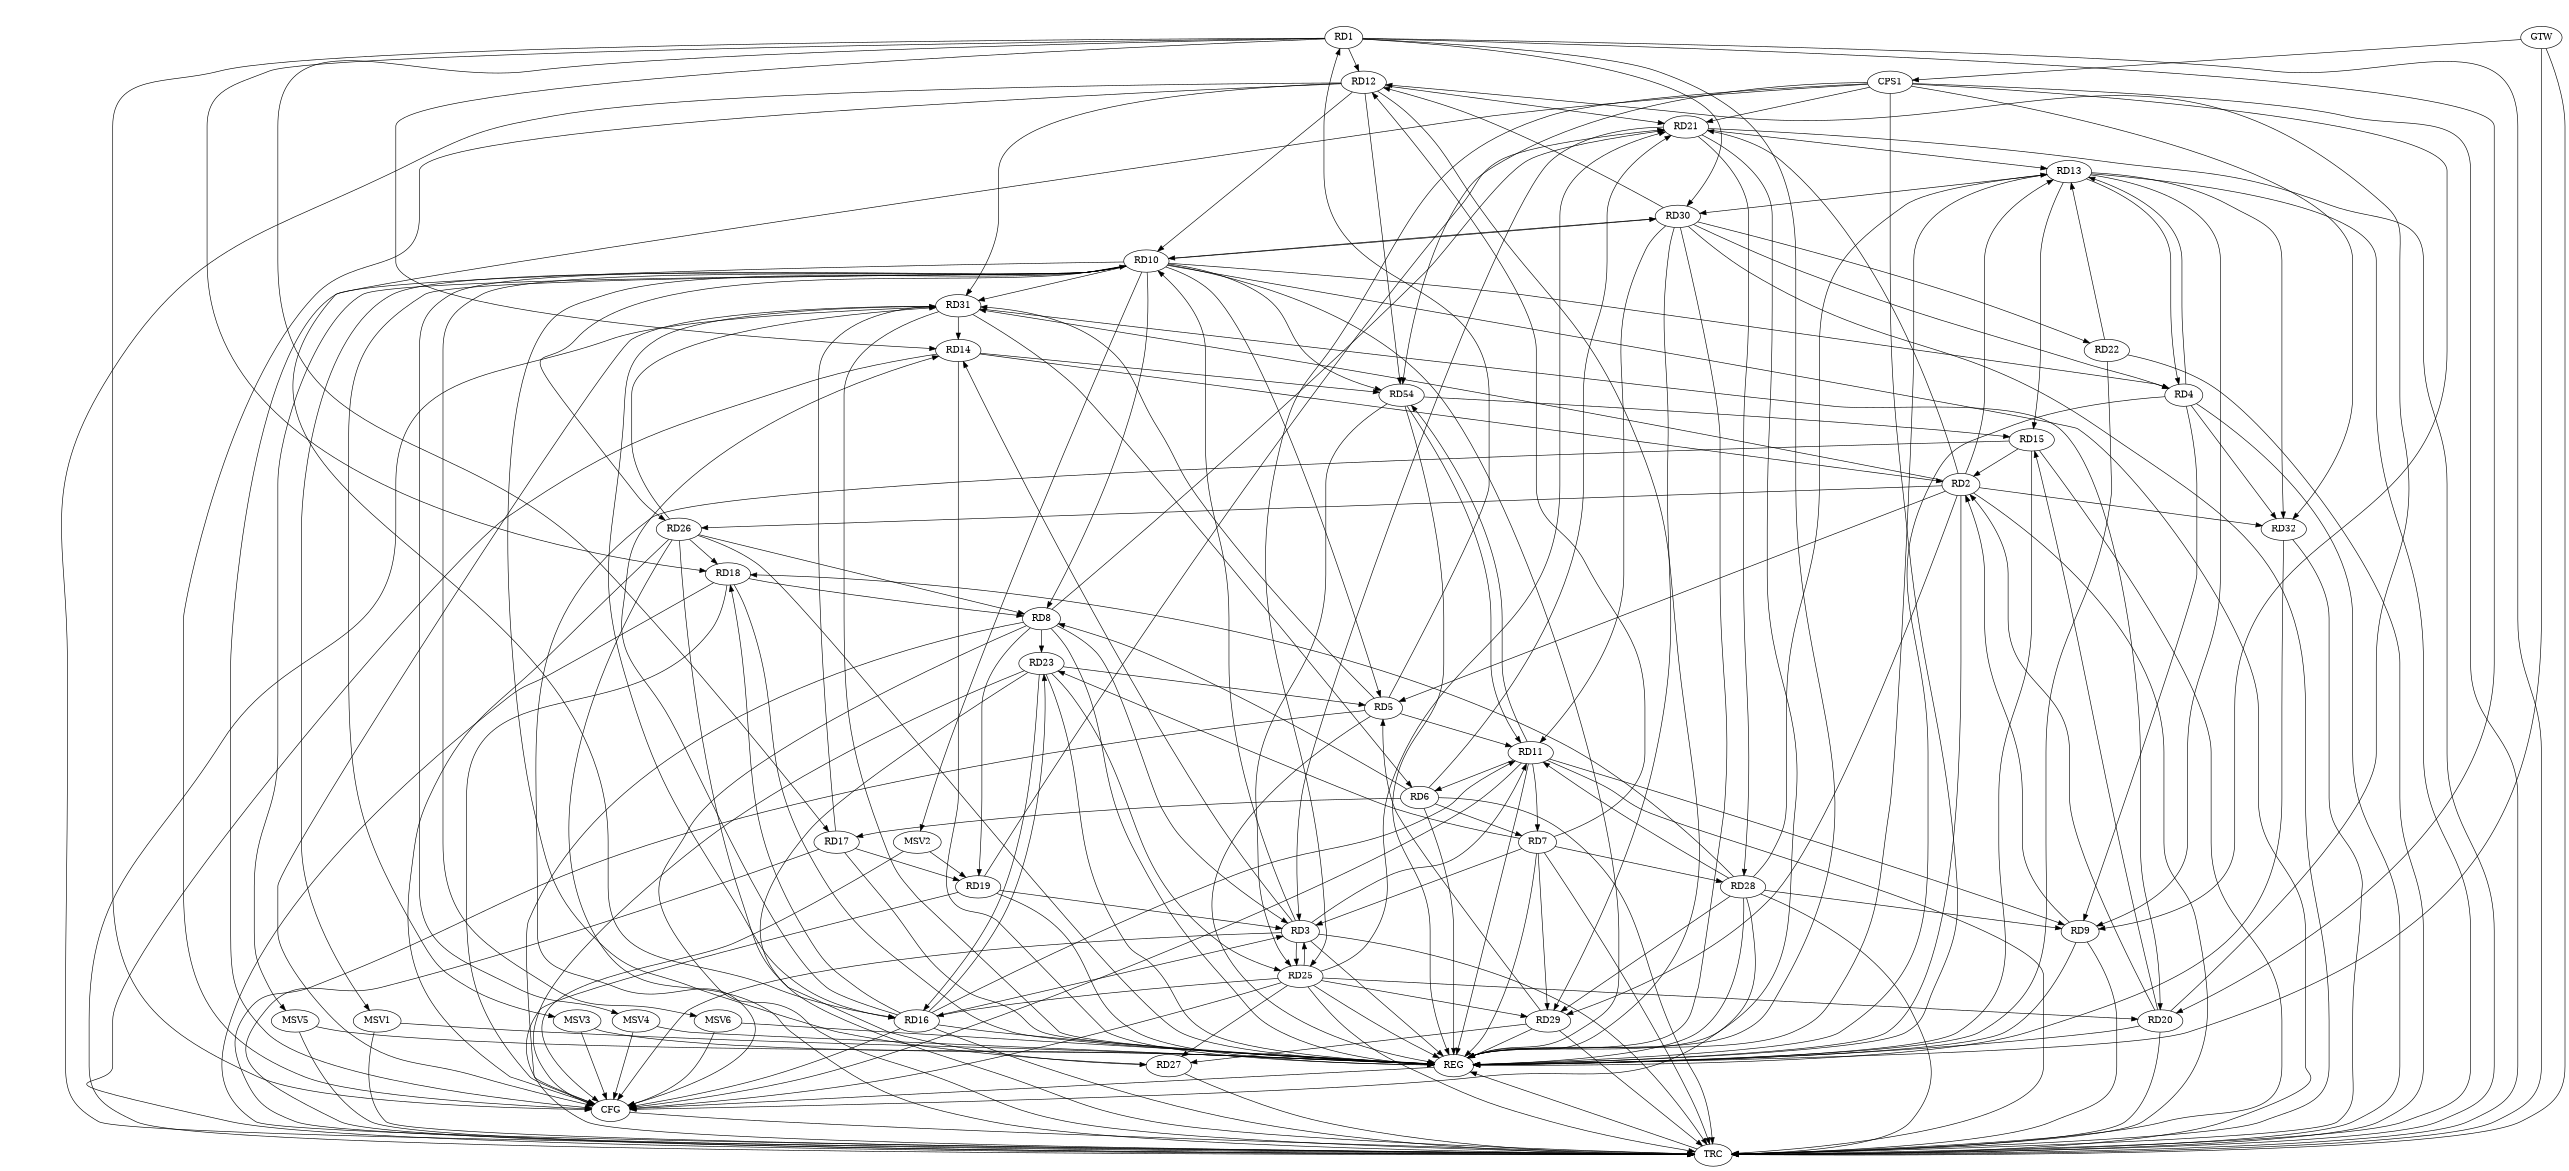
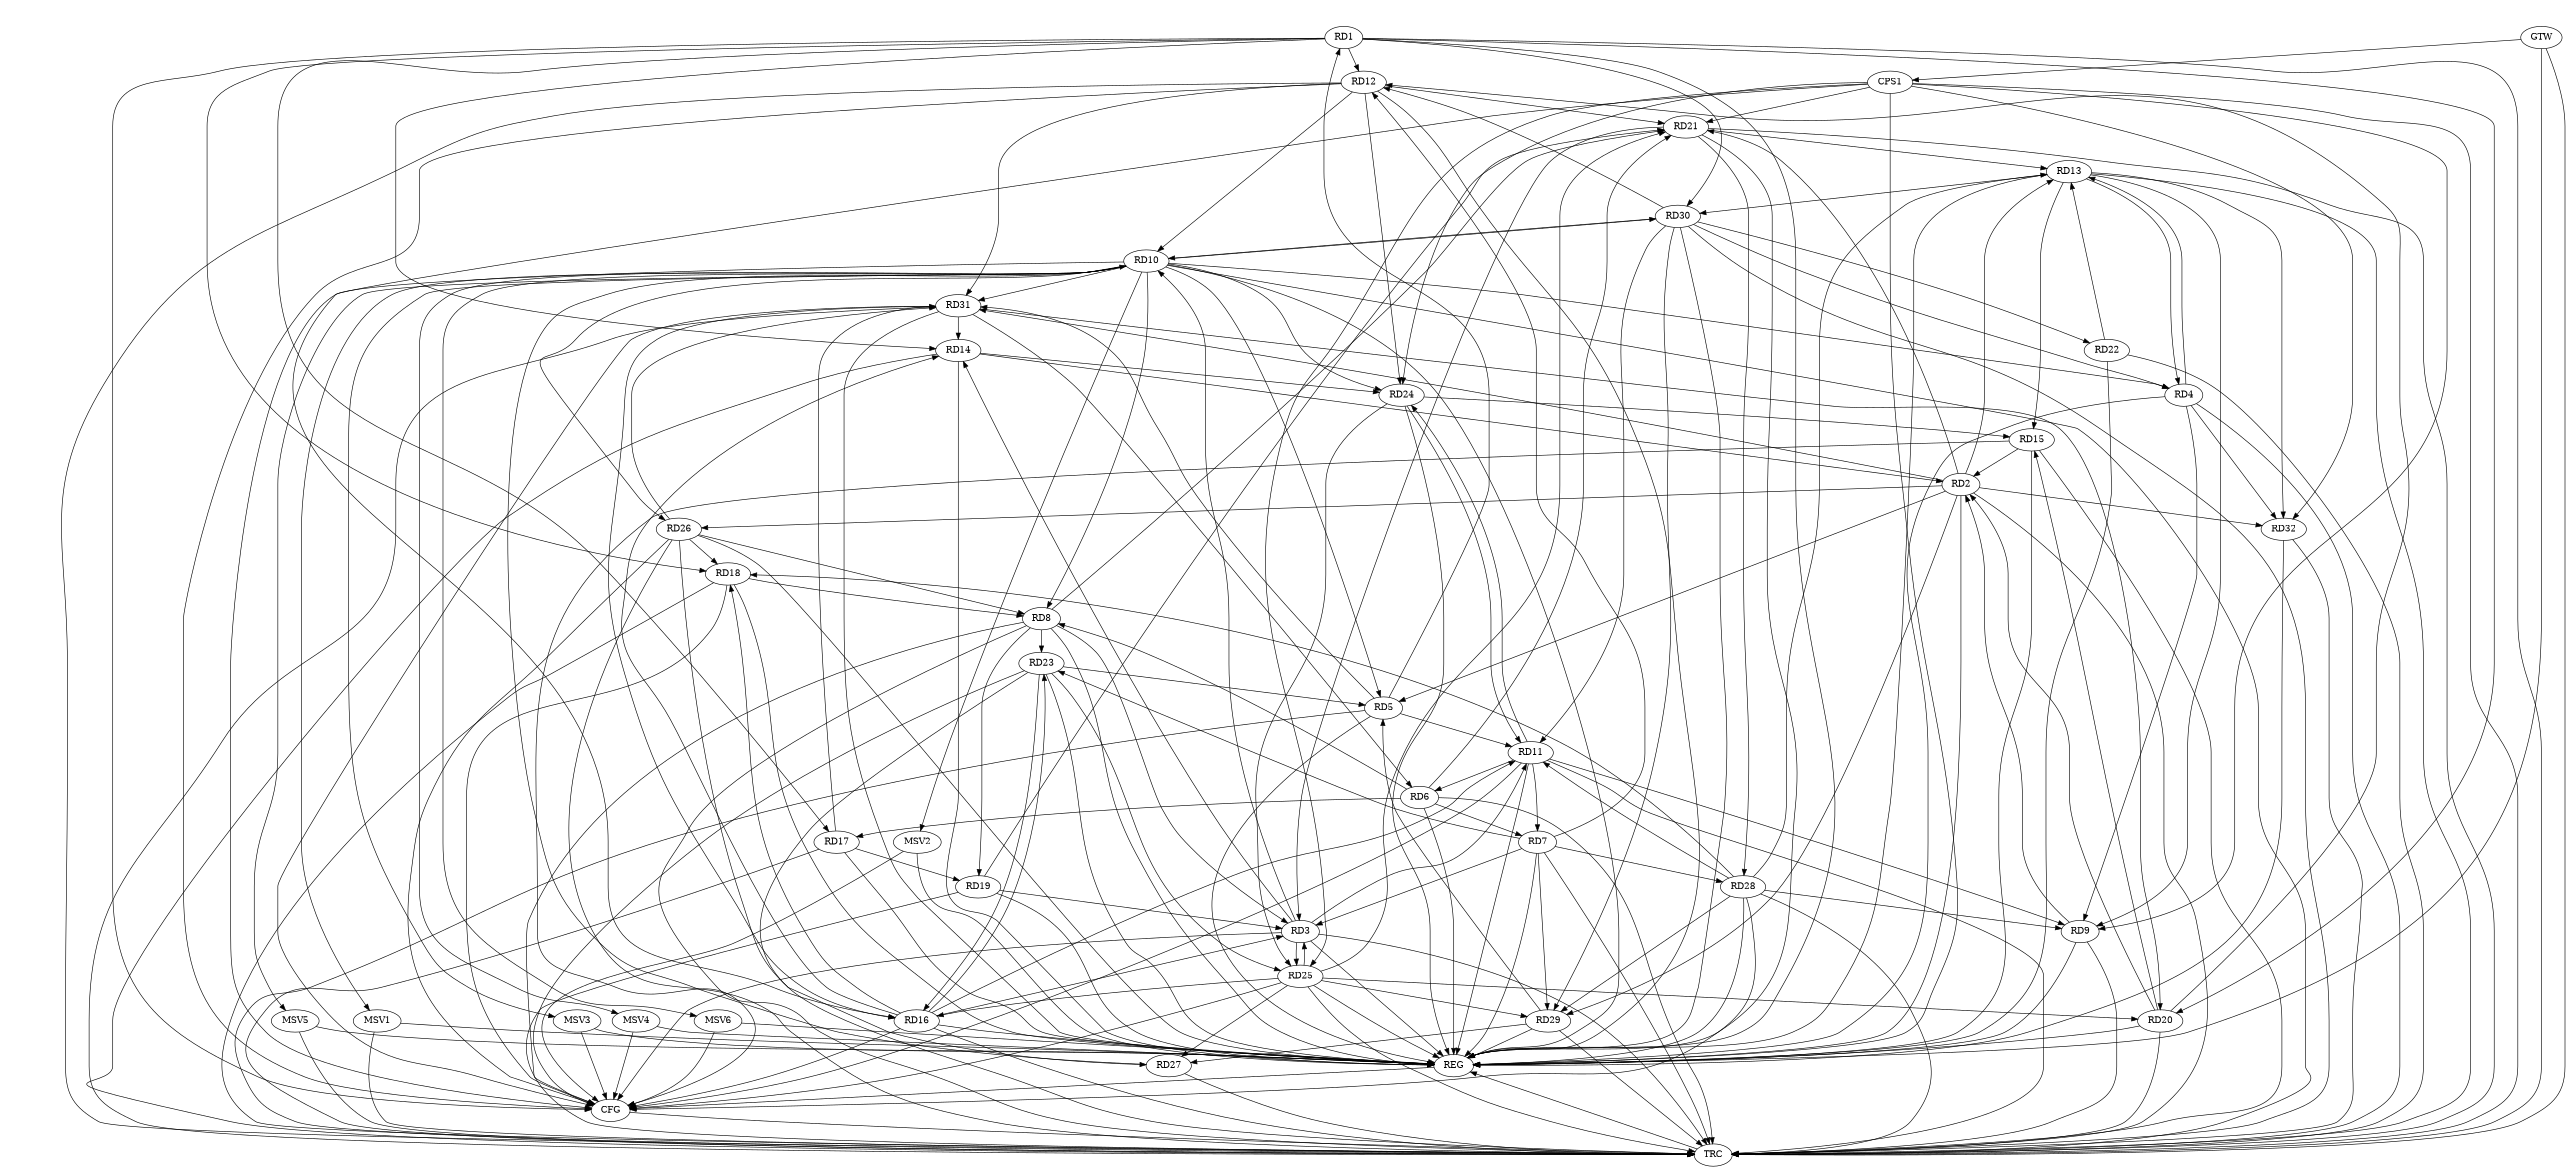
(1402, 395) -> (1402, 395)
(944, 862) -> (1086, 1030)
